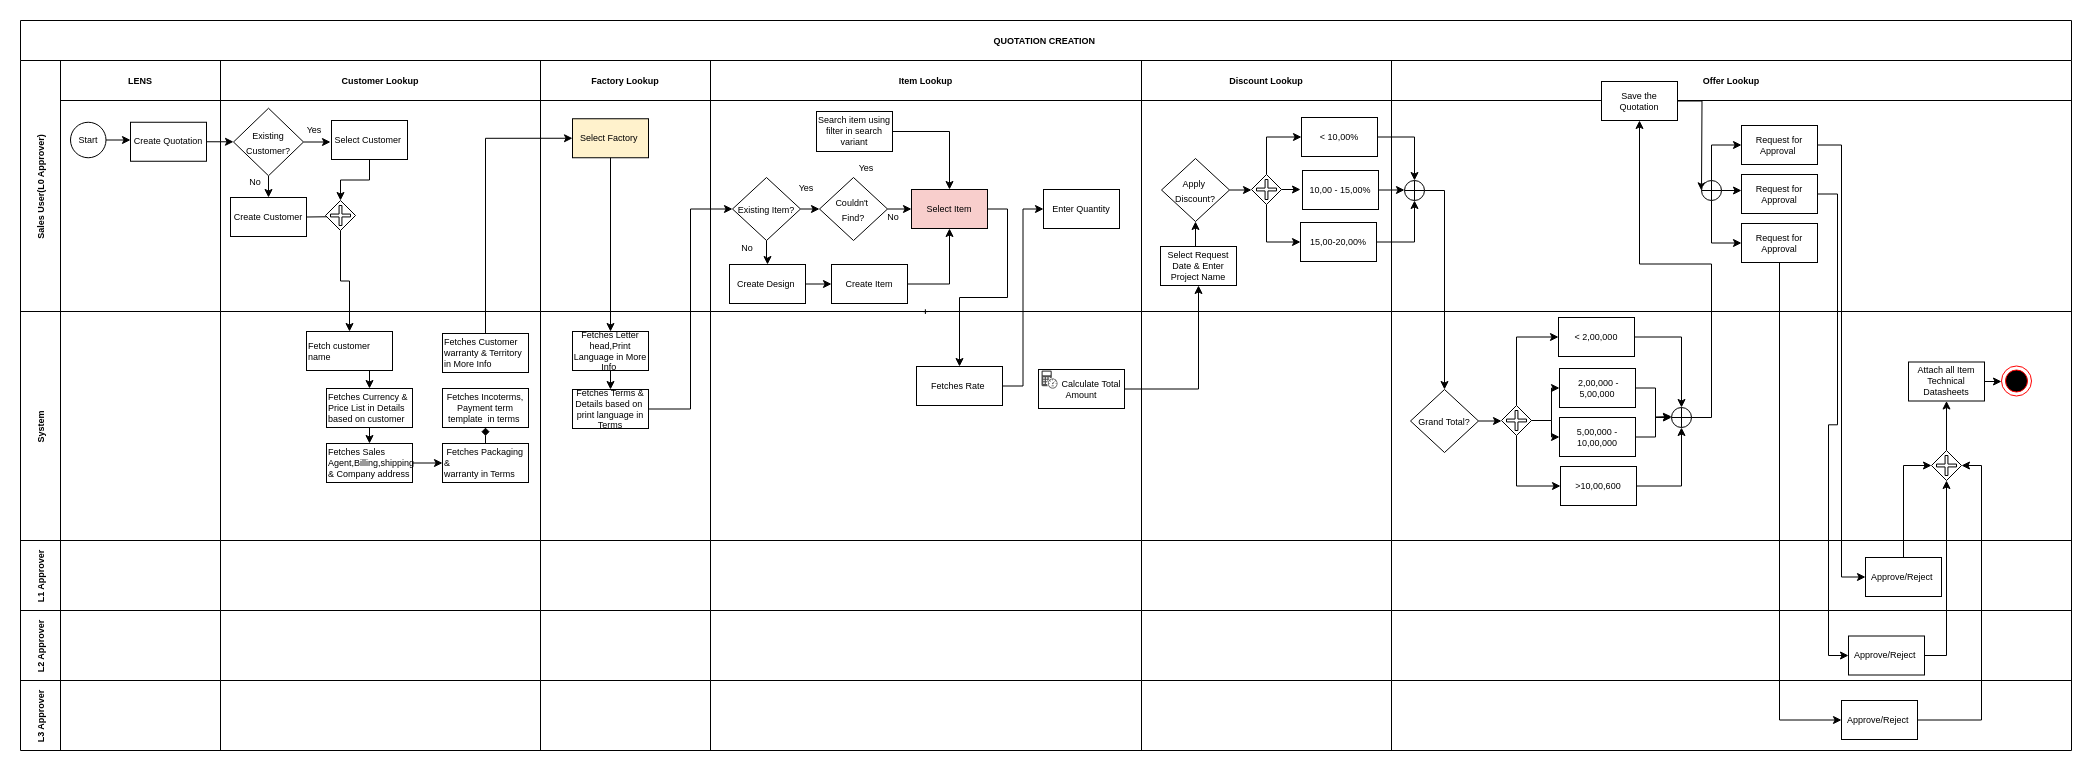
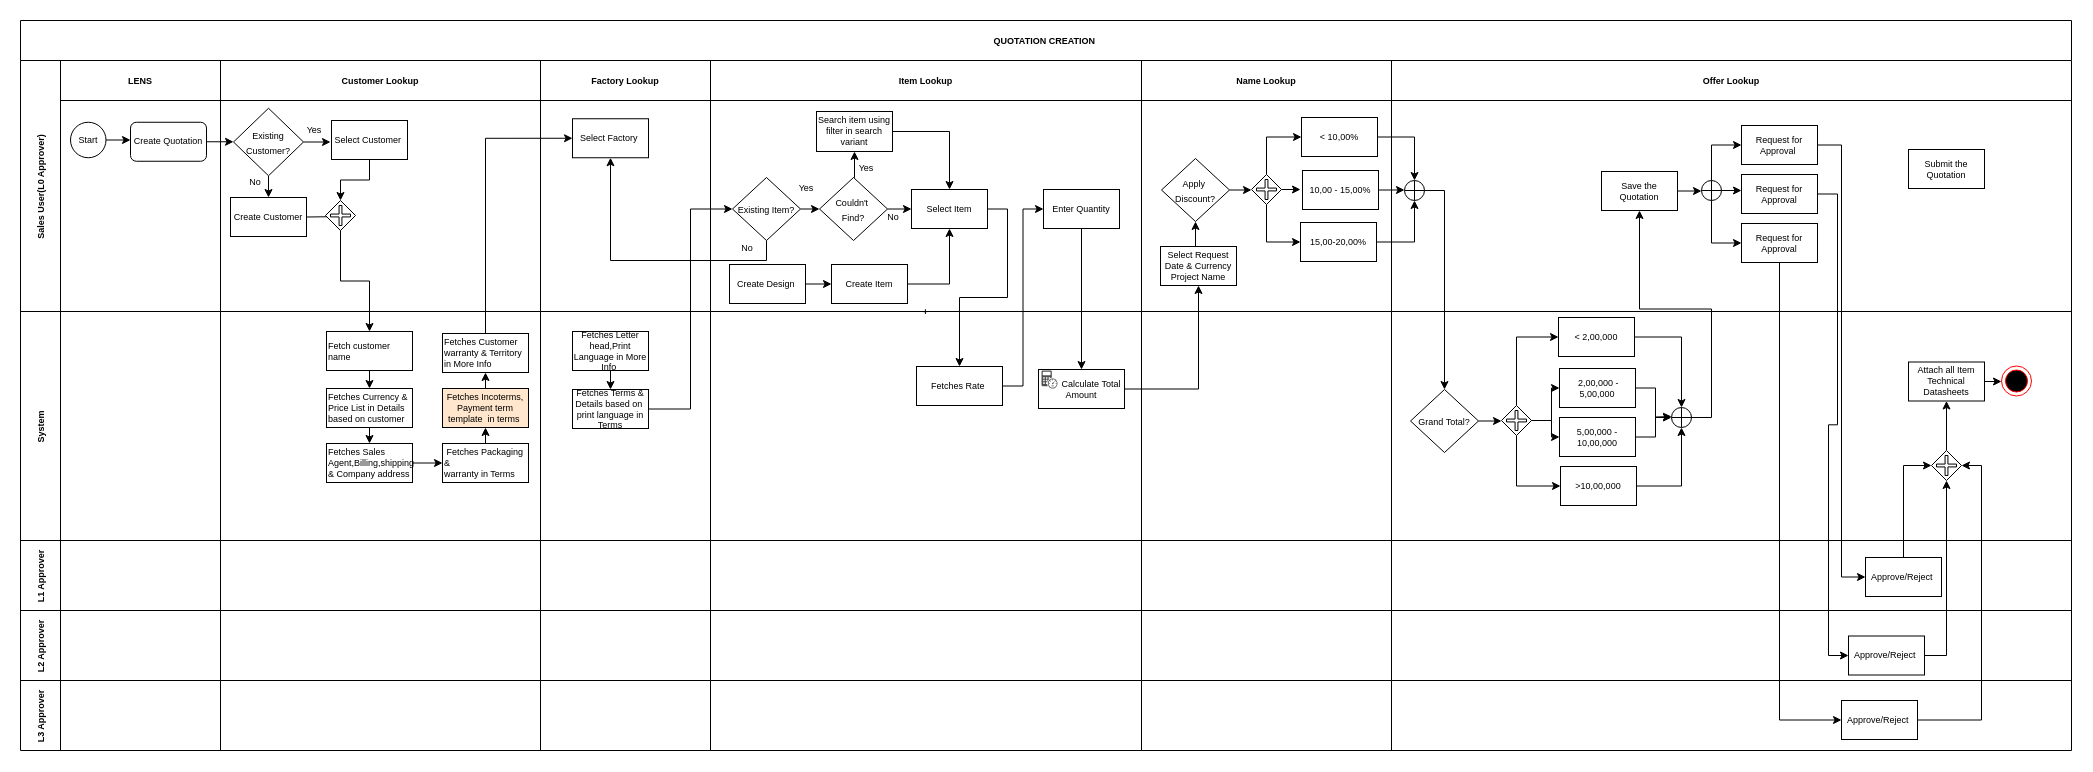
(1266, 81) -> (1266, 81)
(1640, 101) -> (1640, 191)
(611, 138) -> (611, 138)
(169, 142) -> (169, 142)
none -> (855, 168)
none -> (1947, 169)
(950, 209) -> (950, 209)
(767, 259) -> (693, 261)
(1199, 267) -> (1199, 267)
(611, 293) -> none
none -> (1082, 296)
(350, 351) -> (370, 351)
none -> (486, 384)
(486, 408) -> (486, 408)
(486, 436) -> (486, 436)
(1599, 487) -> (1599, 487)
